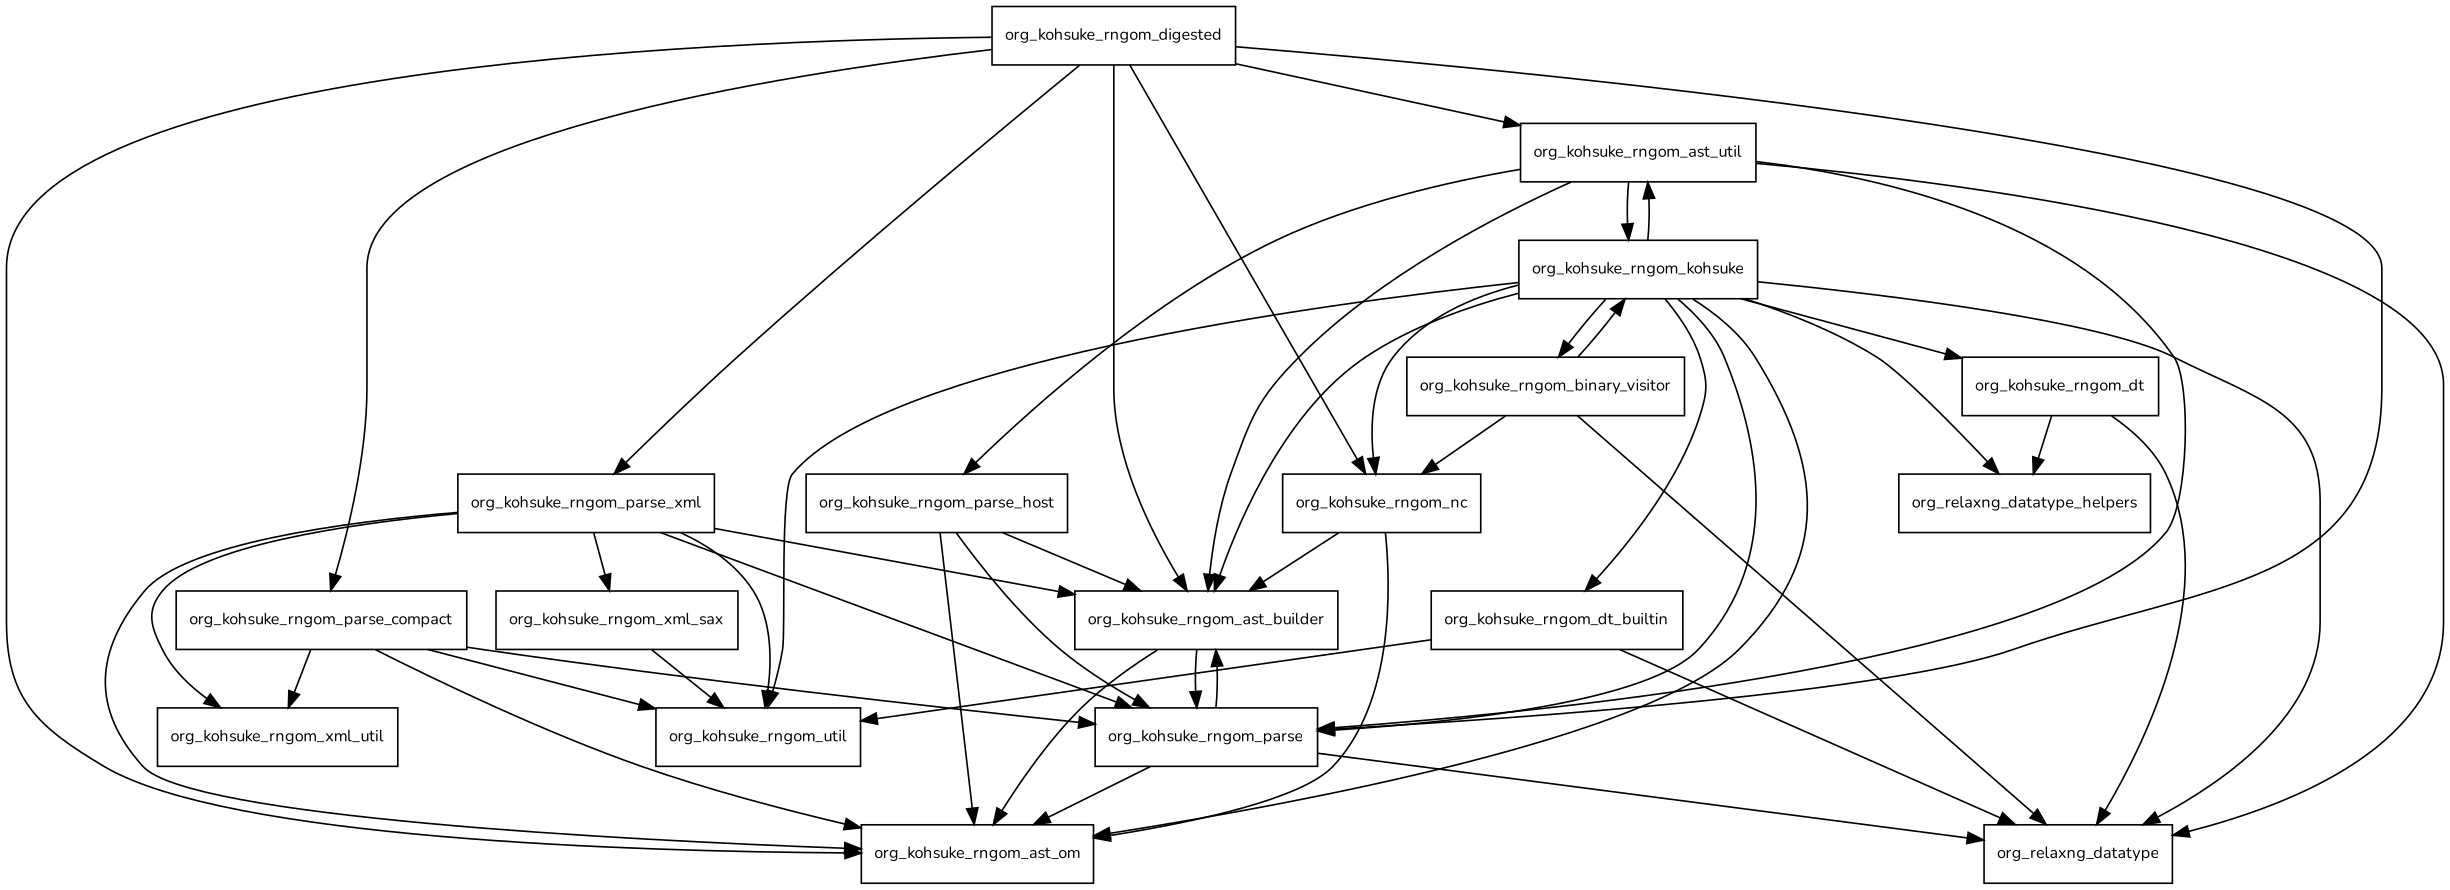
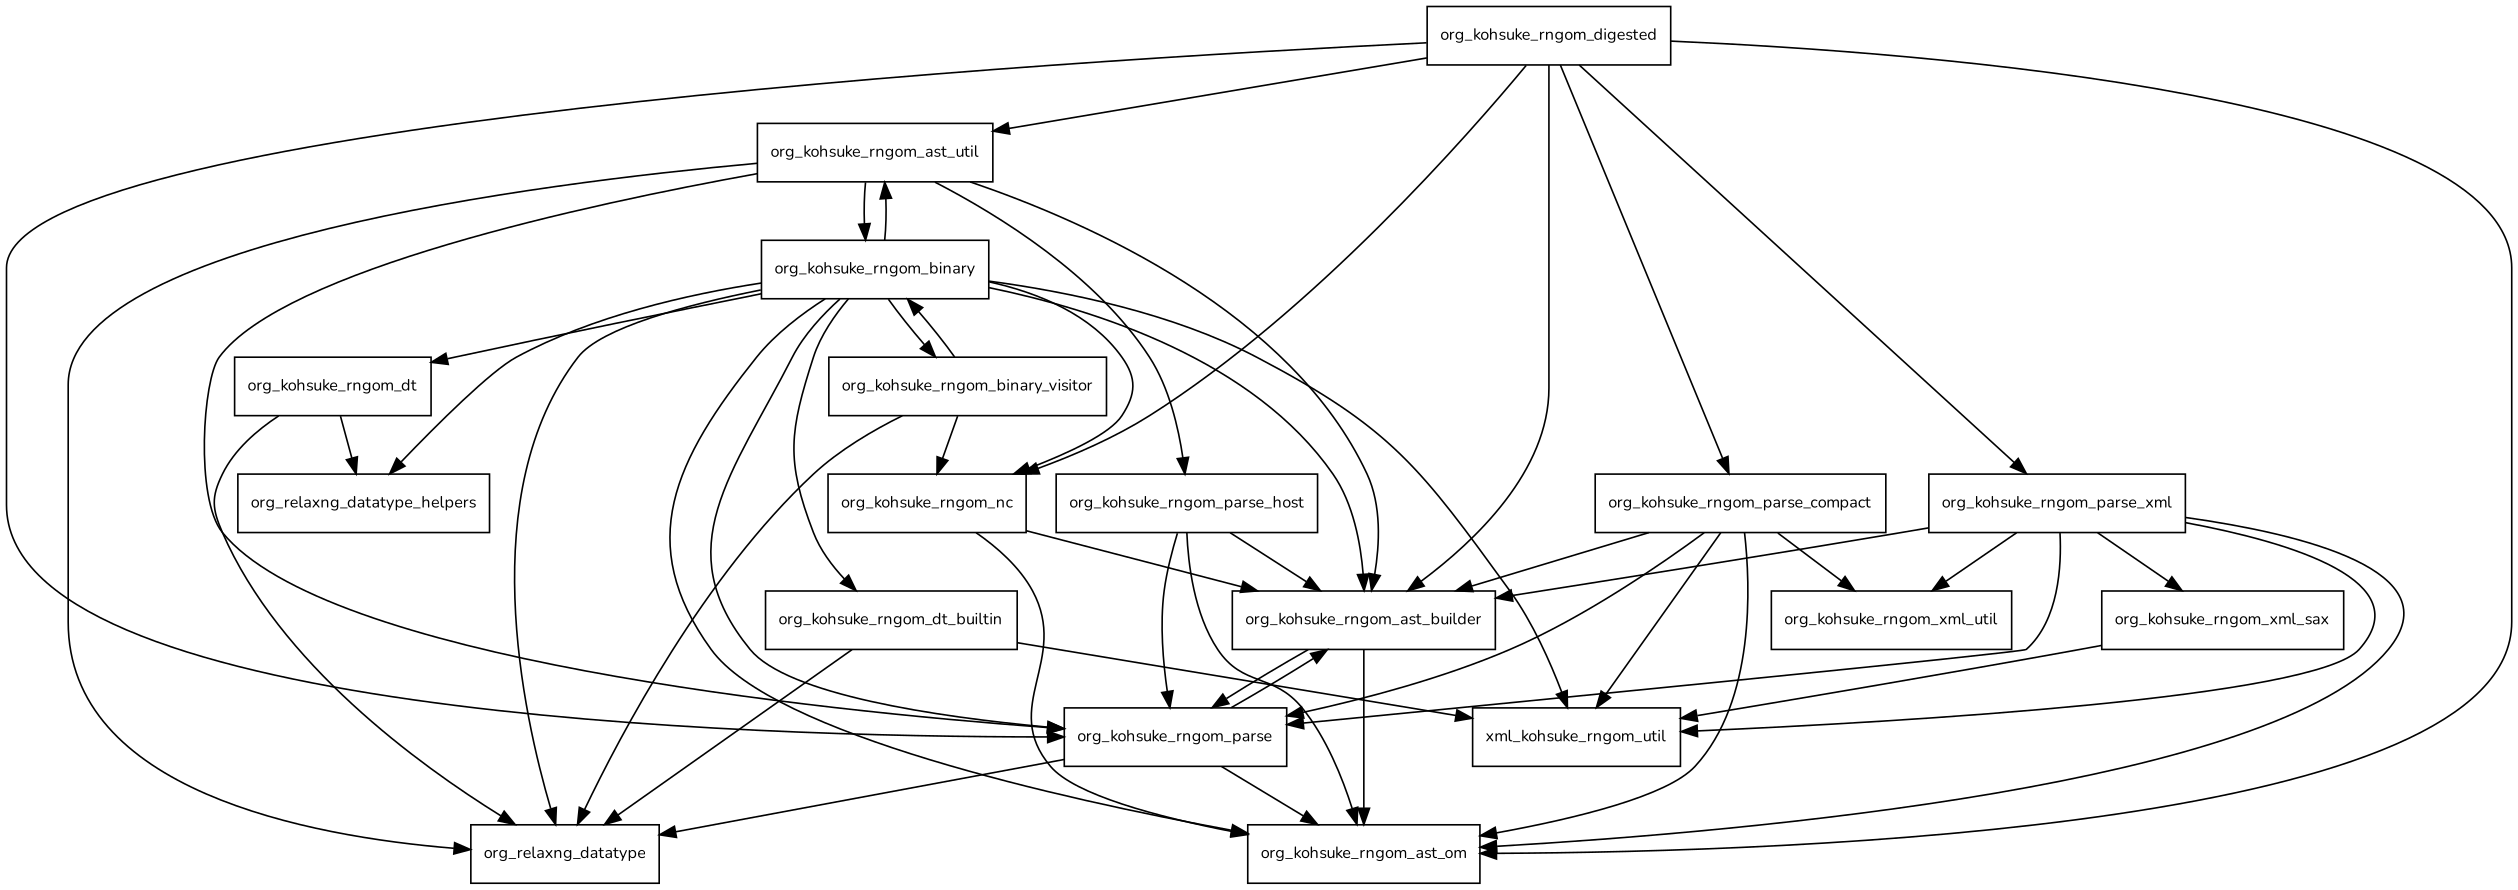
(1638, 270) -> (875, 270)
none -> (1560, 559)
(758, 737) -> (1577, 737)
